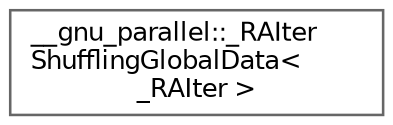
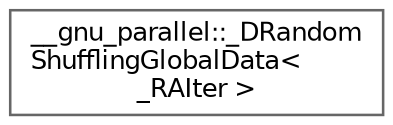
(197, 63) -> (197, 63)
